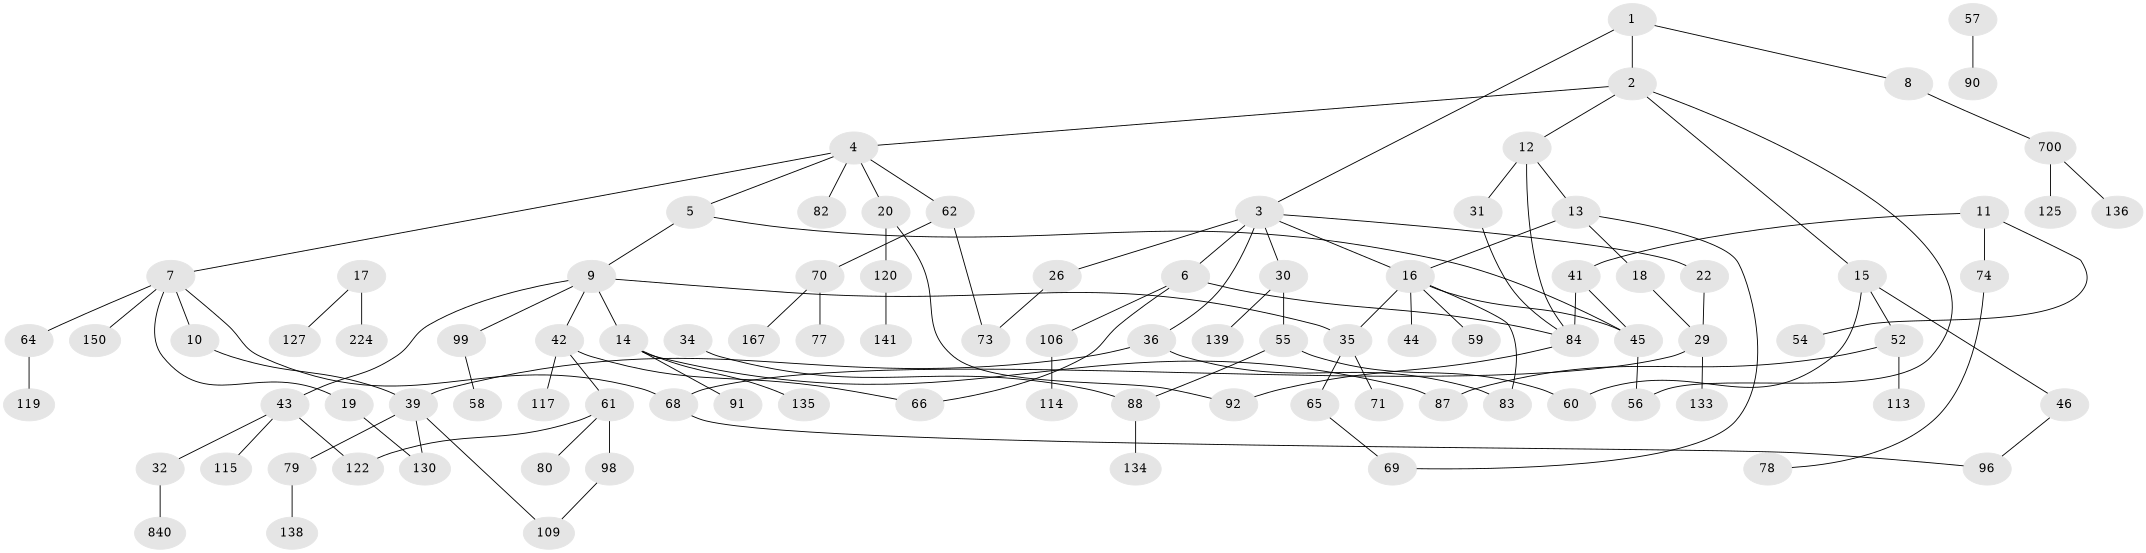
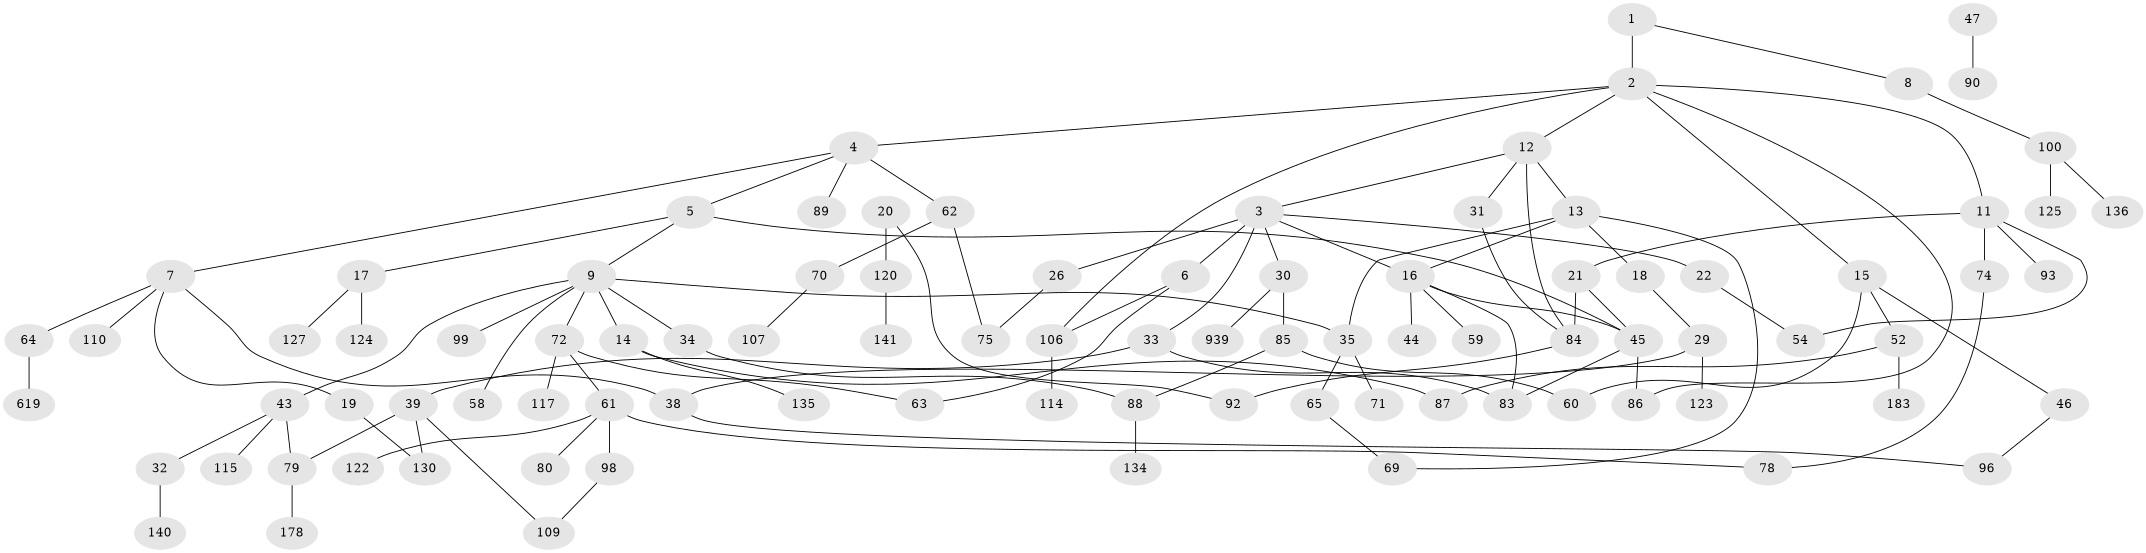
(1973, 20) -> (1973, 20)
none -> (1841, 101)
(1446, 116) -> (1393, 180)
(2050, 148) -> (2050, 148)
none -> (1314, 159)
(870, 180) -> none
(822, 212) -> (822, 212)
none -> (526, 244)
(1576, 276) -> (1576, 276)
none -> (2049, 276)
(1385, 303) -> (1431, 247)
(1371, 308) -> none
none -> (640, 309)
(1704, 309) -> (1746, 304)
(95, 341) -> (95, 341)
(195, 341) -> none
(362, 341) -> (362, 341)
(560, 341) -> (560, 341)
(754, 341) -> (754, 341)
(820, 341) -> none
(986, 341) -> (986, 341)
(1152, 341) -> (1152, 341)
(1218, 341) -> (1218, 341)
(1284, 341) -> (1284, 341)
(470, 373) -> (522, 331)
none -> (1564, 377)
(29, 405) -> (29, 405)
(674, 405) -> (674, 405)
(738, 405) -> none
(920, 405) -> (920, 405)
(1636, 405) -> (1636, 405)
(1702, 405) -> (1702, 405)
(1899, 405) -> (1899, 405)
(321, 437) -> (289, 437)
none -> (1184, 451)
(160, 533) -> (160, 533)
(292, 533) -> (292, 533)
